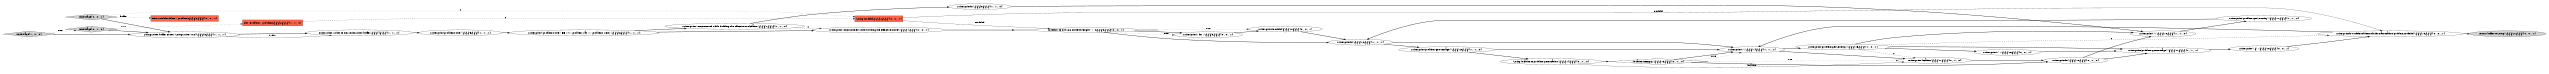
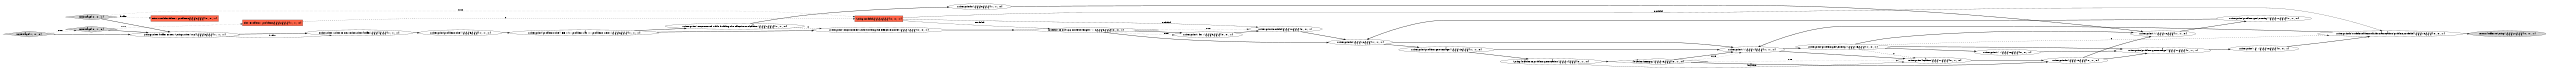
(461, 10) -> (461, 10)
none -> (1080, 22)
